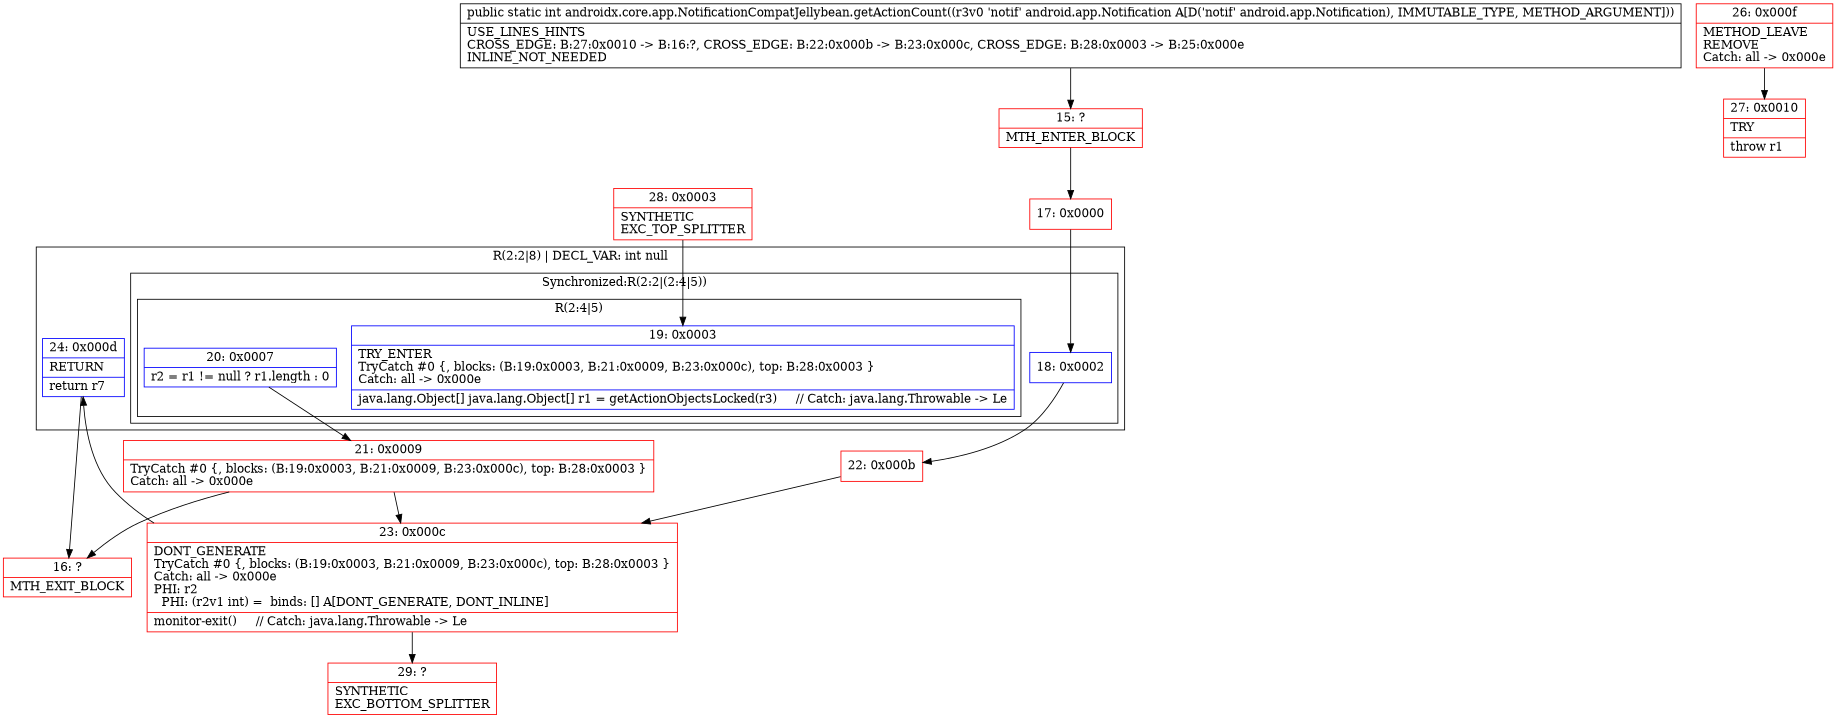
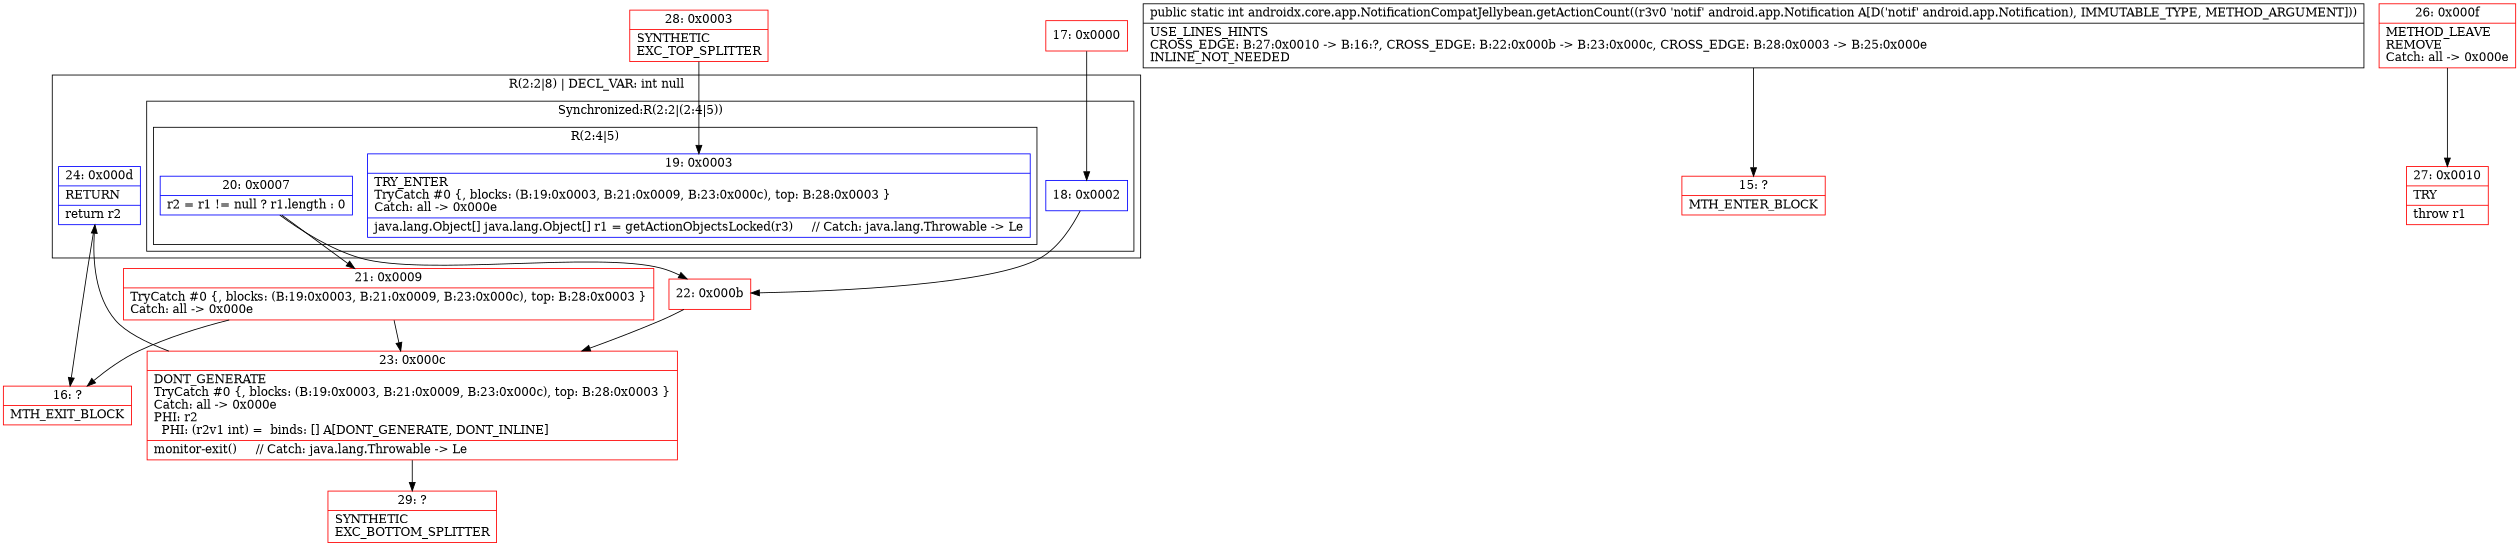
(1071, 169) -> none
none -> (475, 265)
(78, 387) -> (94, 215)
